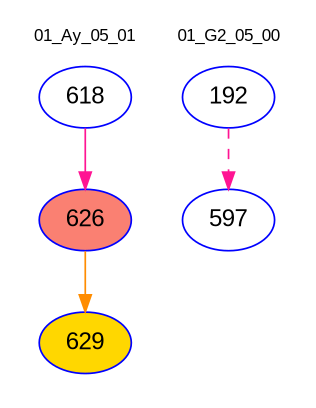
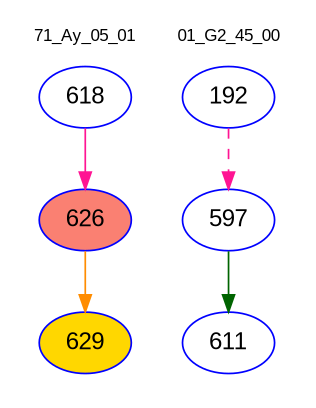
(85, 37) -> (85, 37)
(229, 37) -> (229, 37)
none -> (229, 343)
